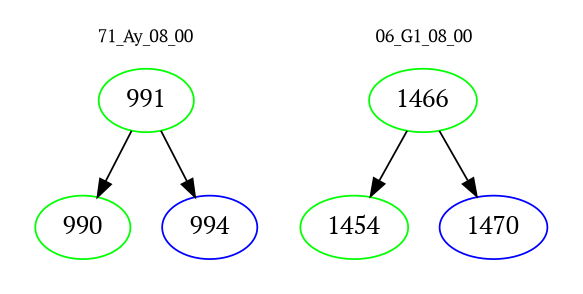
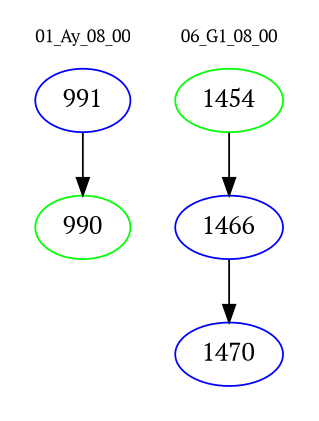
(146, 38) -> (84, 38)
(146, 100) -> (83, 100)
(423, 100) -> (229, 227)
(393, 156) -> (229, 155)
(210, 227) -> none
